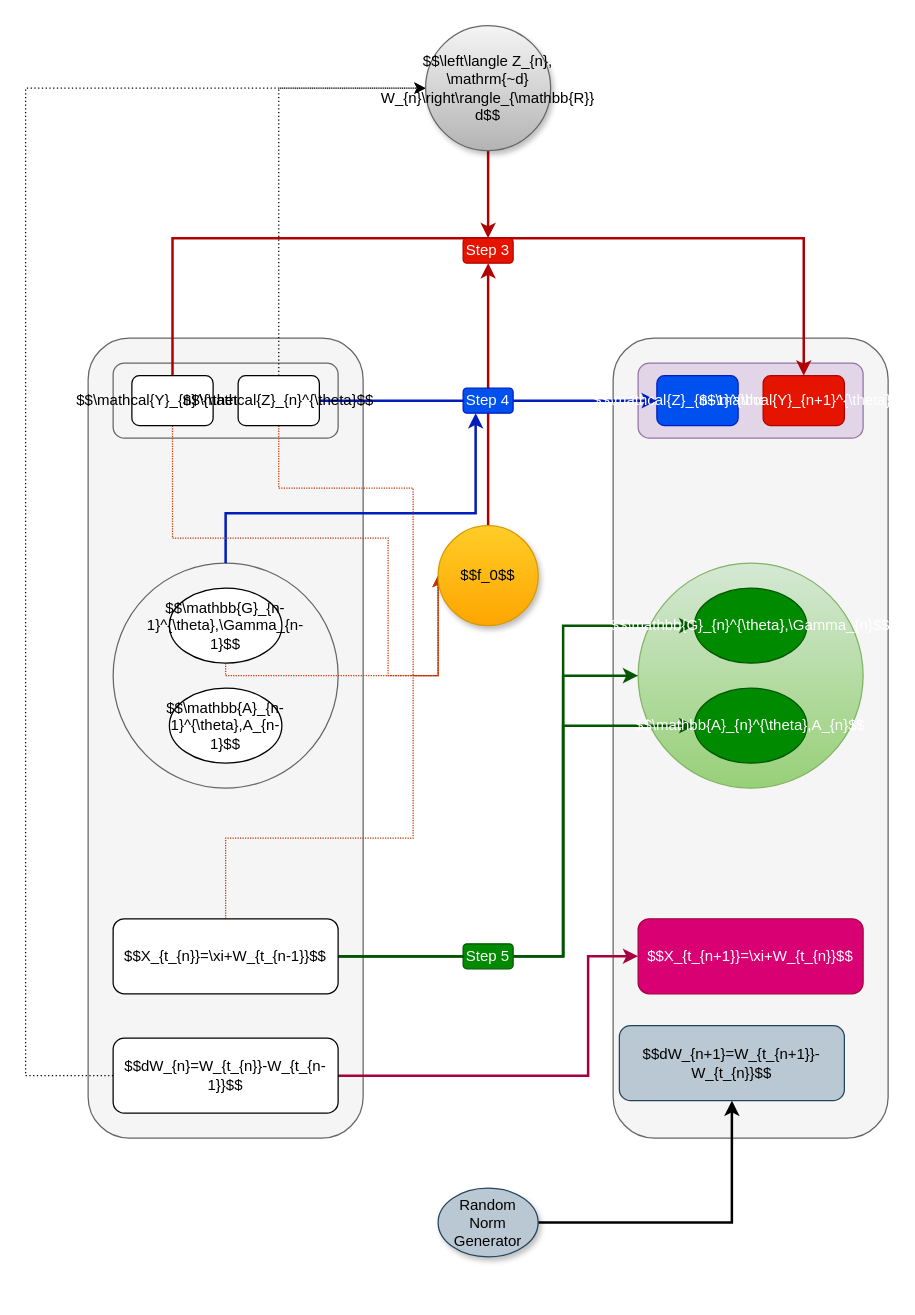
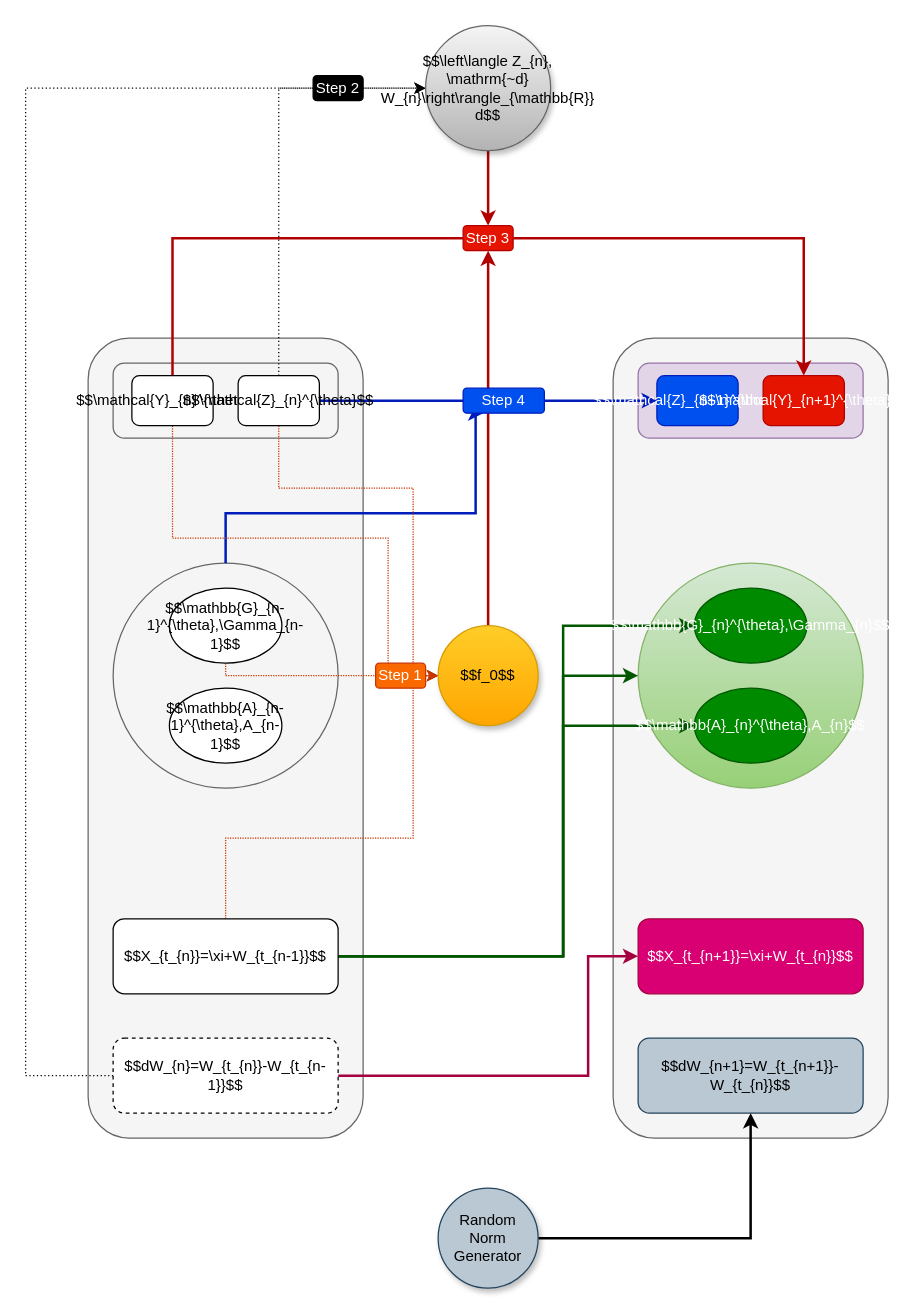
none -> (338, 88)
(488, 251) -> (488, 238)
(488, 401) -> (504, 401)
(488, 576) -> (488, 676)
none -> (401, 676)
(488, 956) -> none
(732, 1063) -> (751, 1076)
(226, 1076) -> (226, 1076)
(488, 1223) -> (488, 1238)
